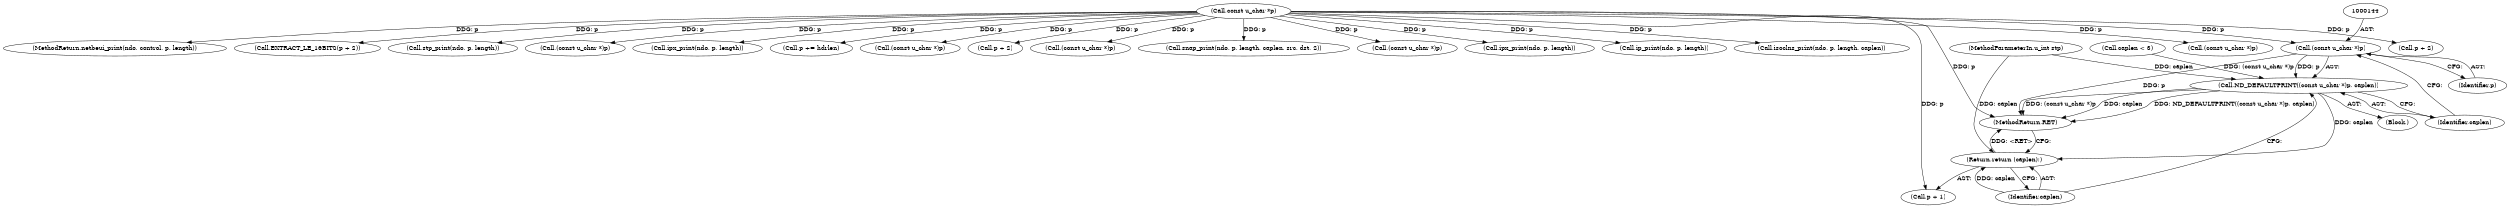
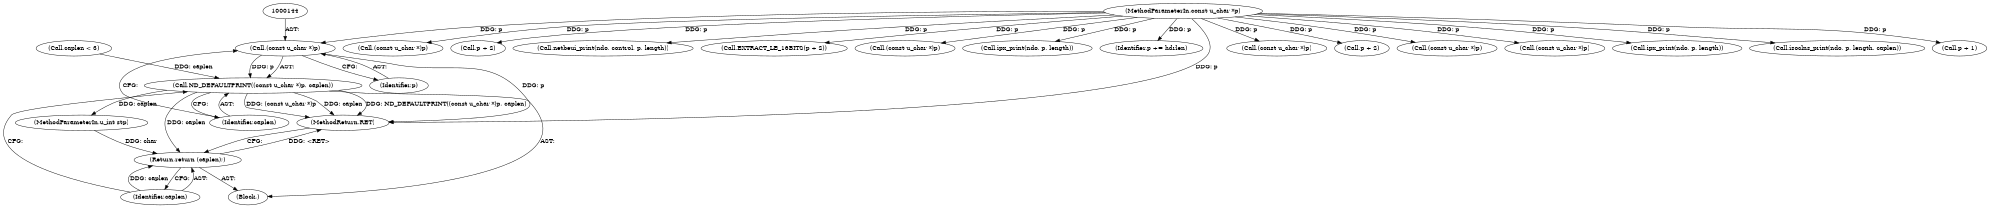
(1244, 11) -> (1183, 11)
(115, 48) -> (603, 48)
(453, 48) -> none
(811, 48) -> (1151, 48)
(1244, 48) -> none
(1664, 48) -> none
(2259, 67) -> (194, 67)
(2141, 68) -> (117, 102)
(1998, 104) -> (141, 141)
(1958, 175) -> (217, 178)
